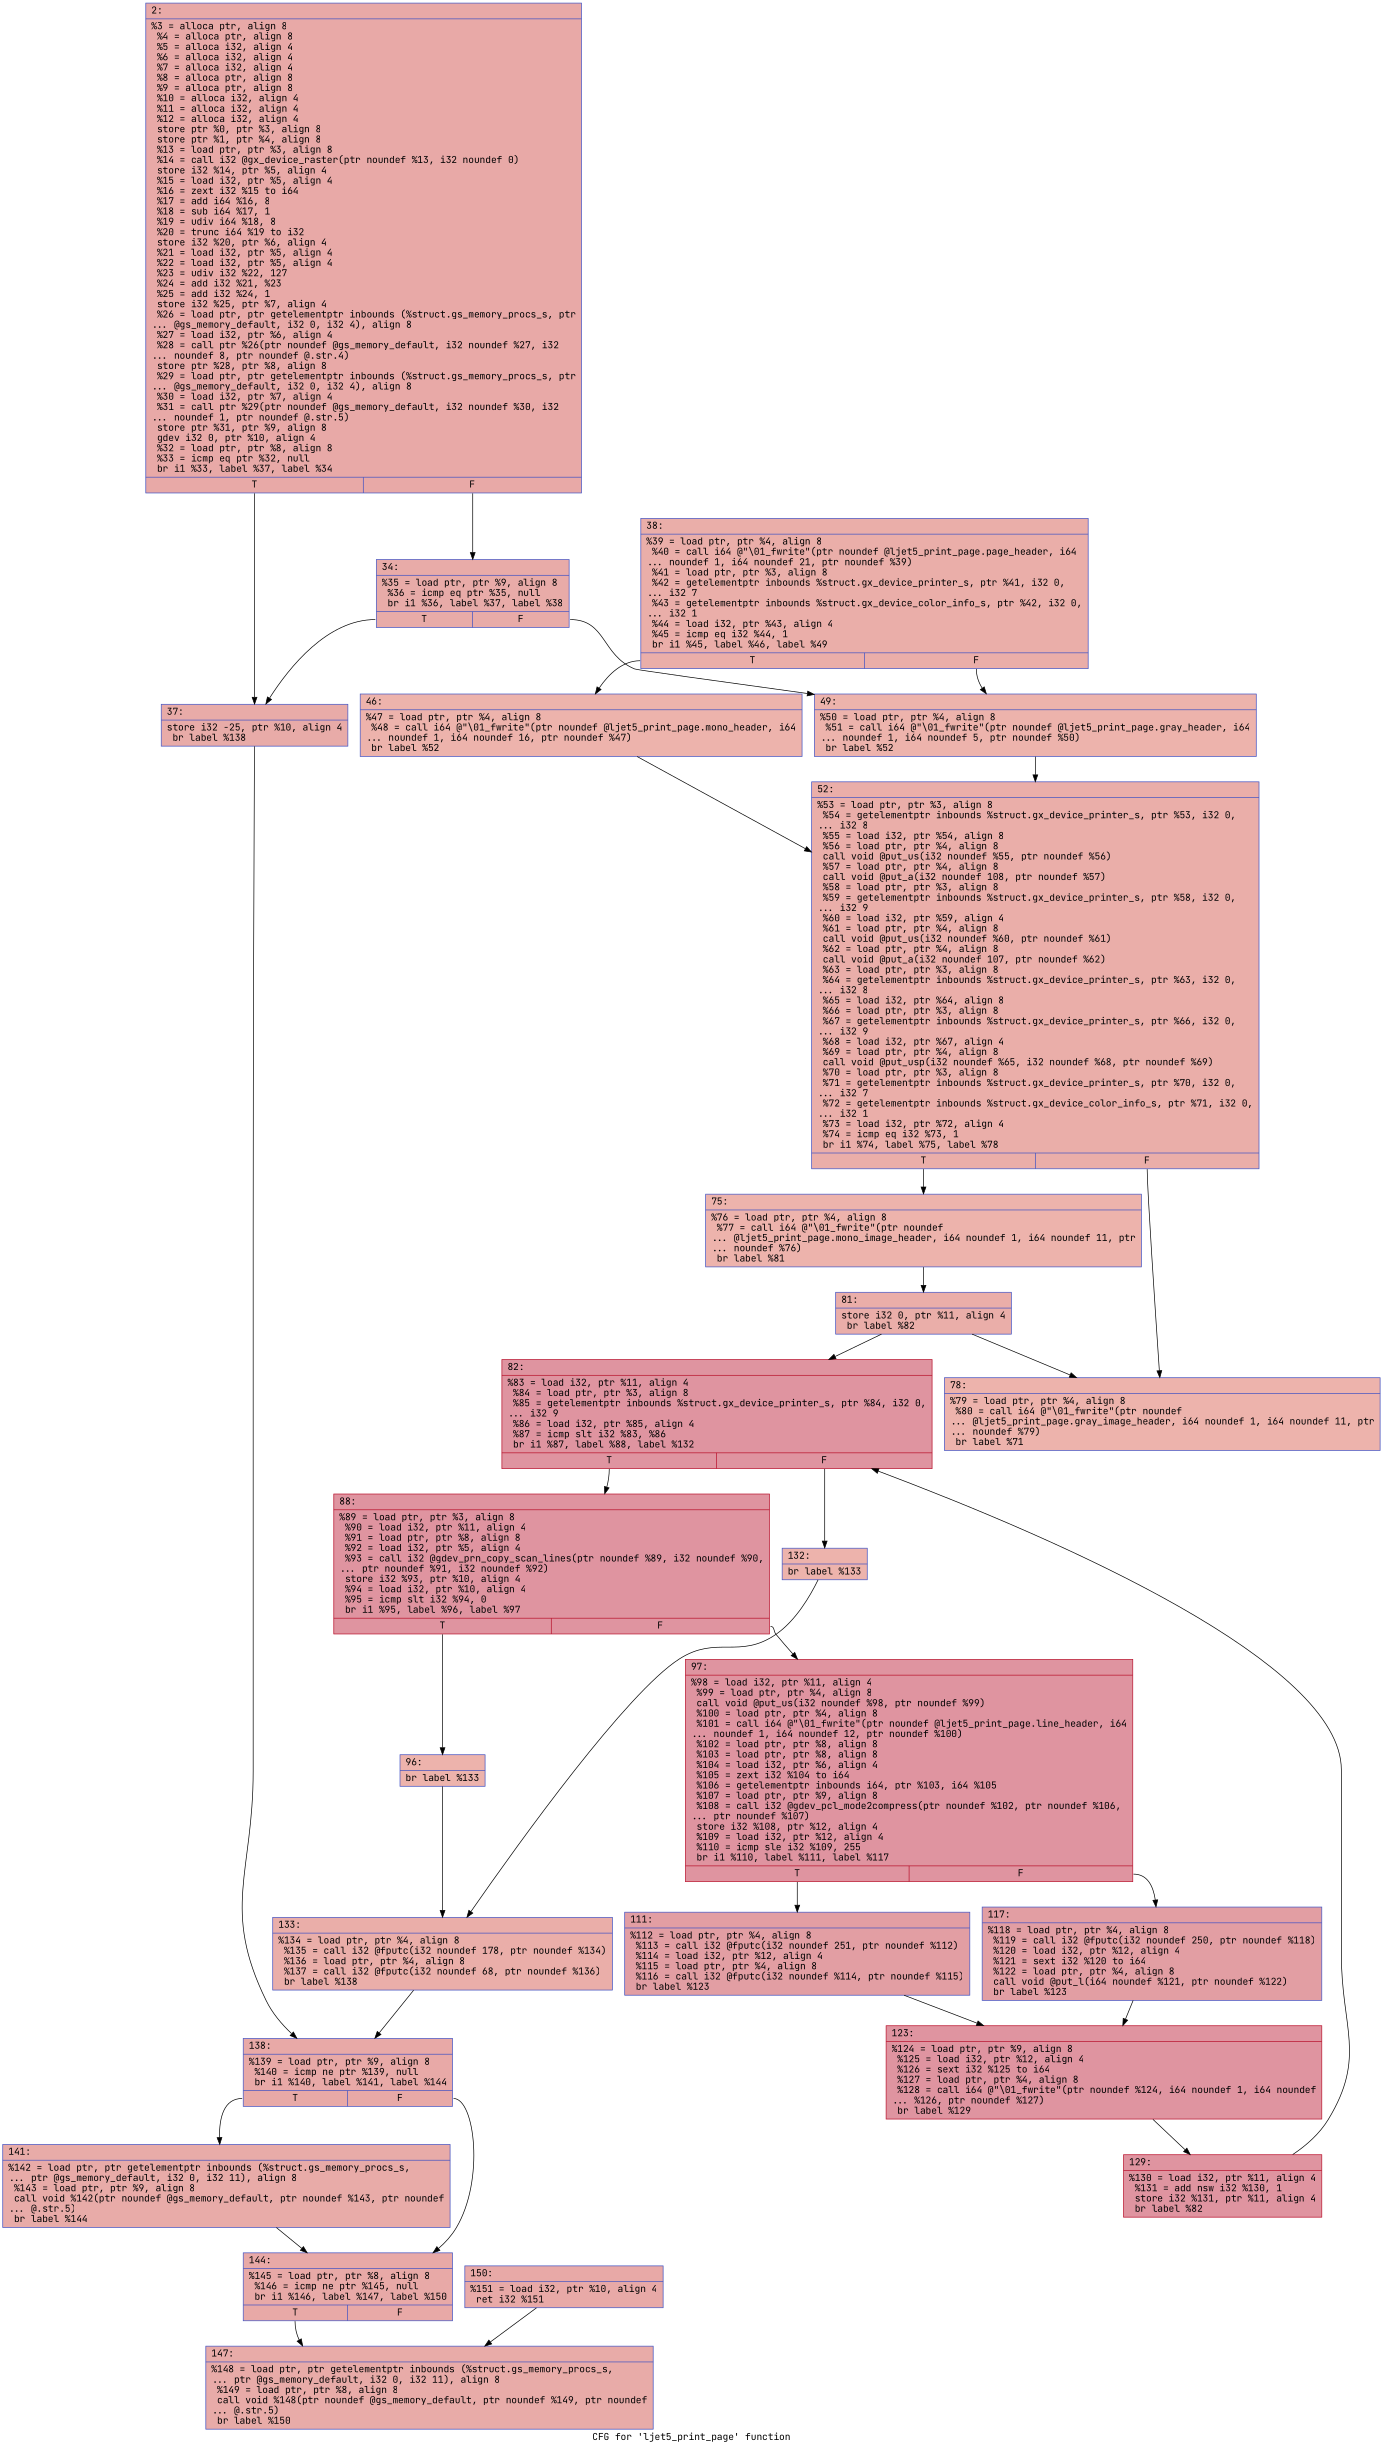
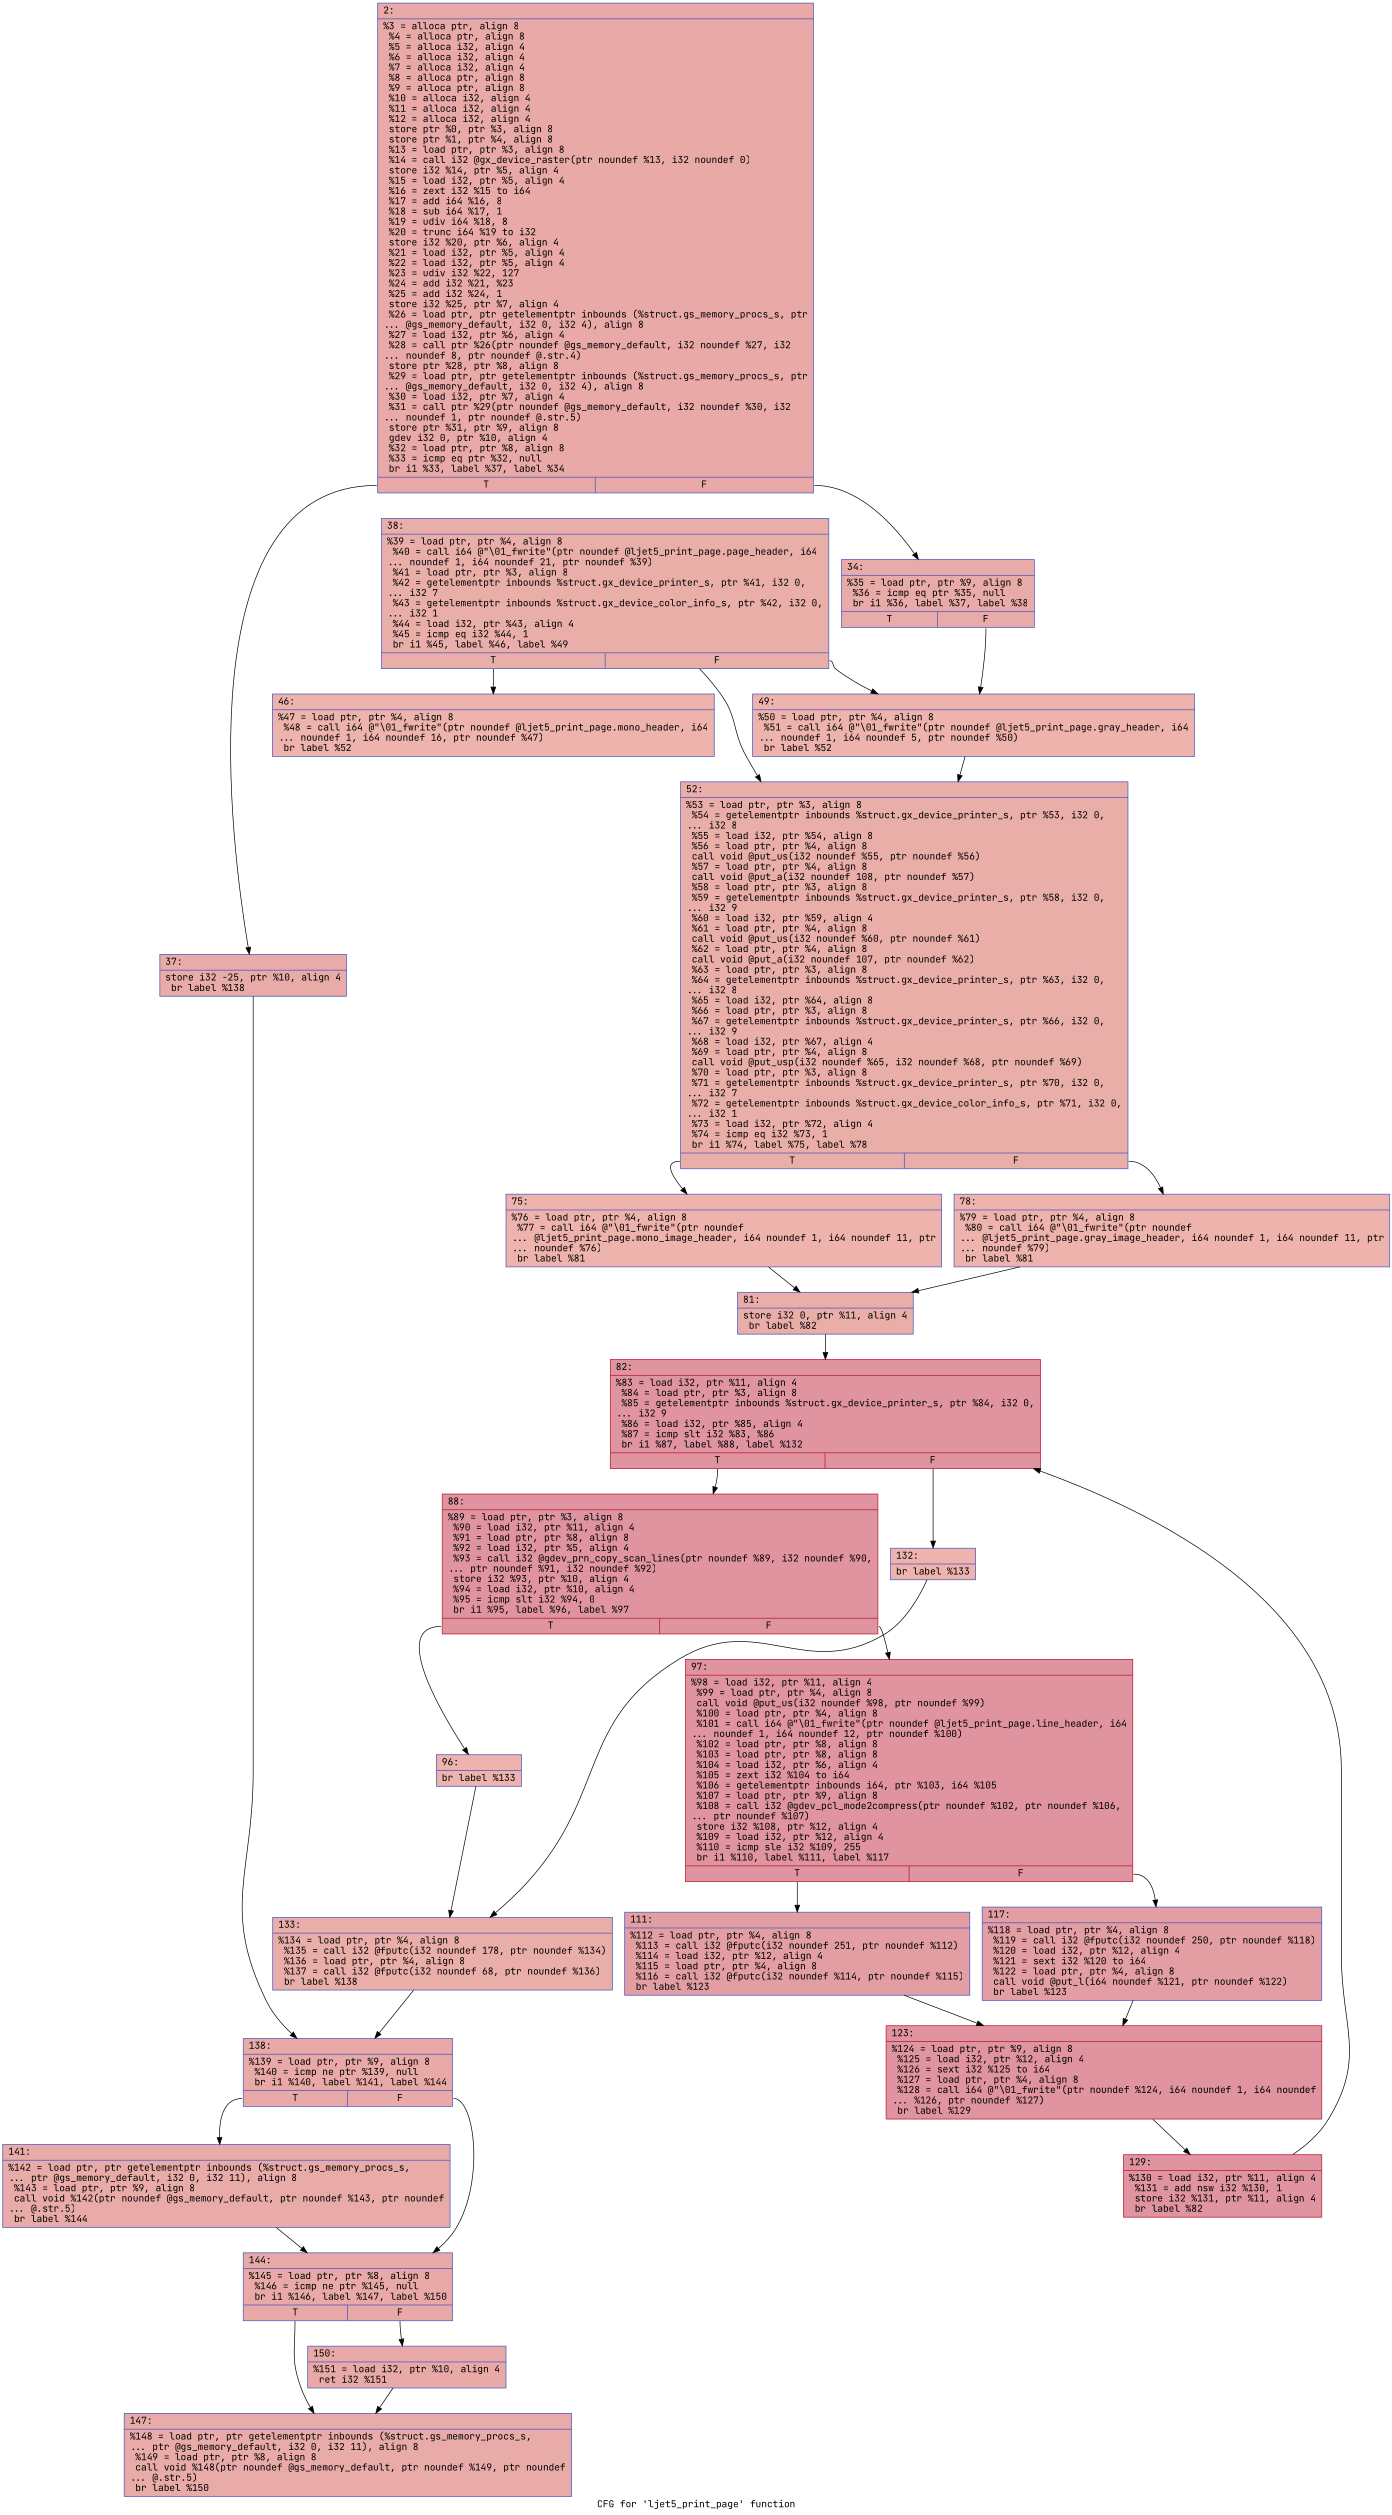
(314, 646) -> none
(721, 803) -> (733, 720)
(1021, 1355) -> (969, 1279)
(987, 1442) -> (997, 1259)
none -> (400, 2330)
